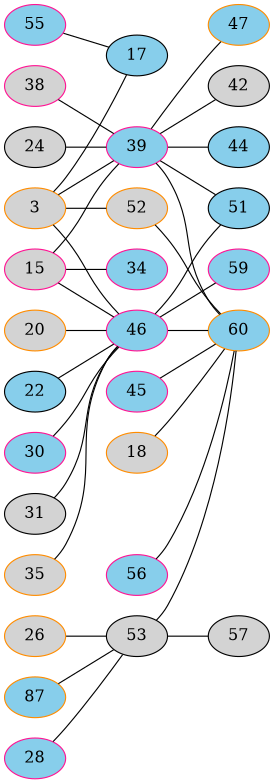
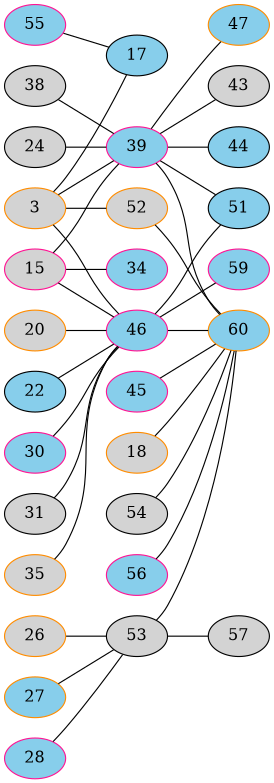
(35, 86) -> (35, 86)
(239, 86) -> (239, 86)
none -> (137, 514)
(35, 697) -> (35, 697)
